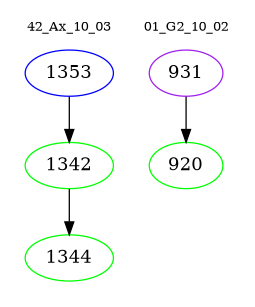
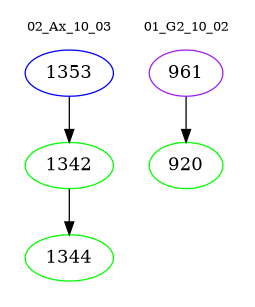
(69, 28) -> (69, 28)
(186, 73) -> (186, 73)
